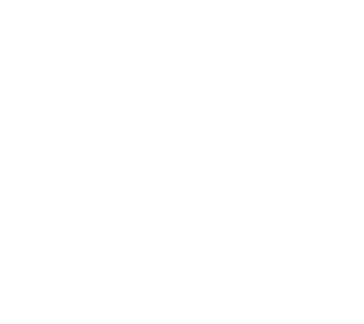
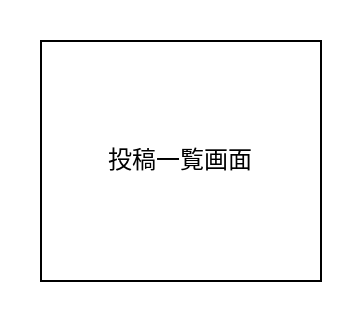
none -> (181, 161)
